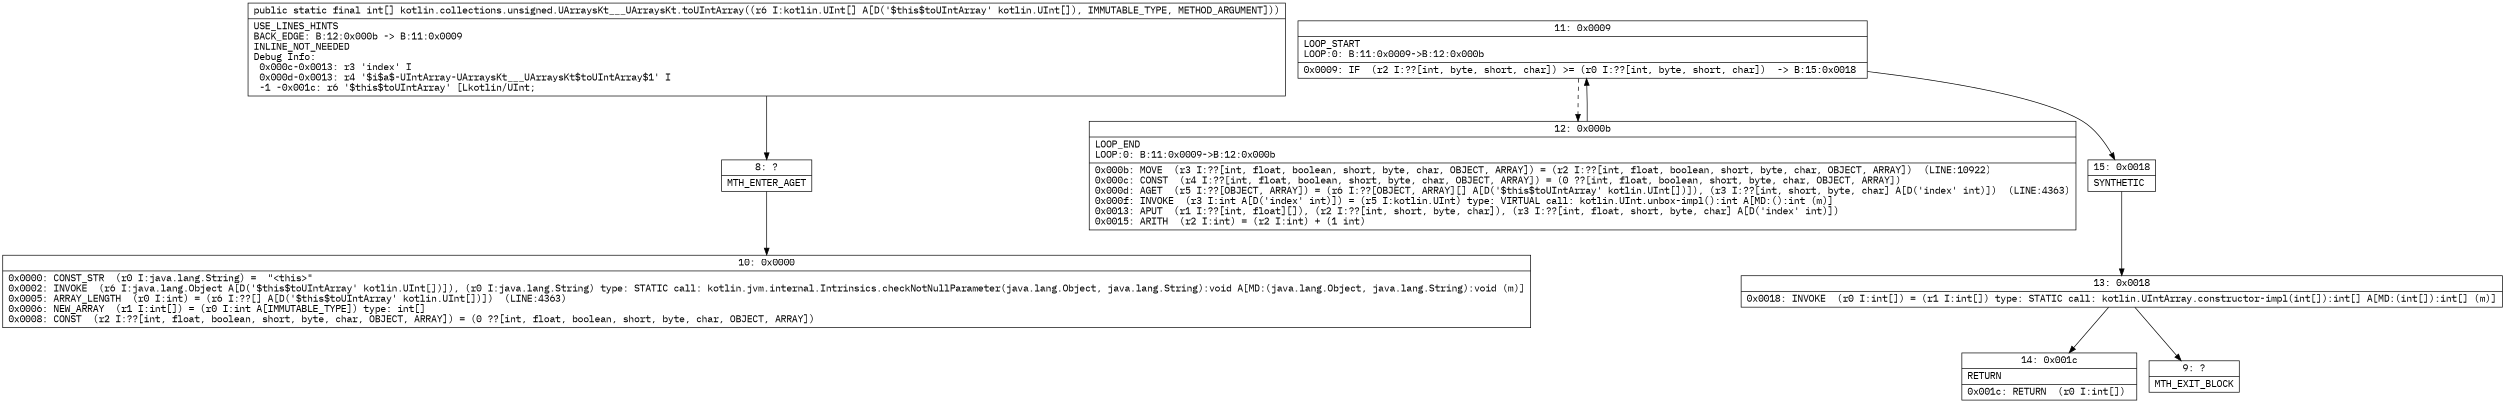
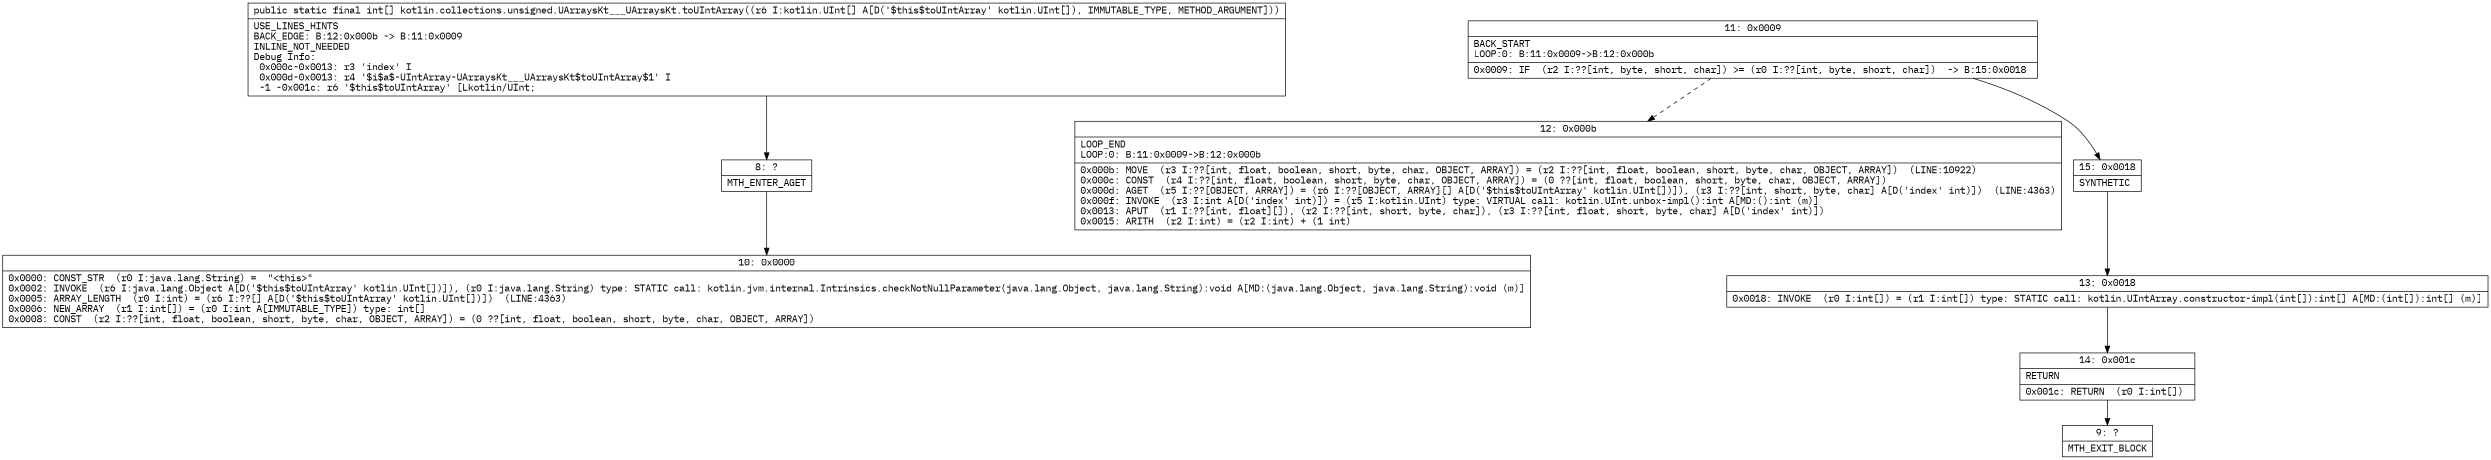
(1332, 44) -> (1502, 44)
(1587, 103) -> none
(2156, 331) -> (2107, 409)
